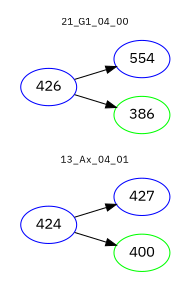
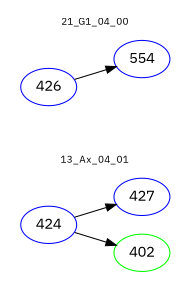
(142, 115) -> none
(142, 253) -> (142, 253)
